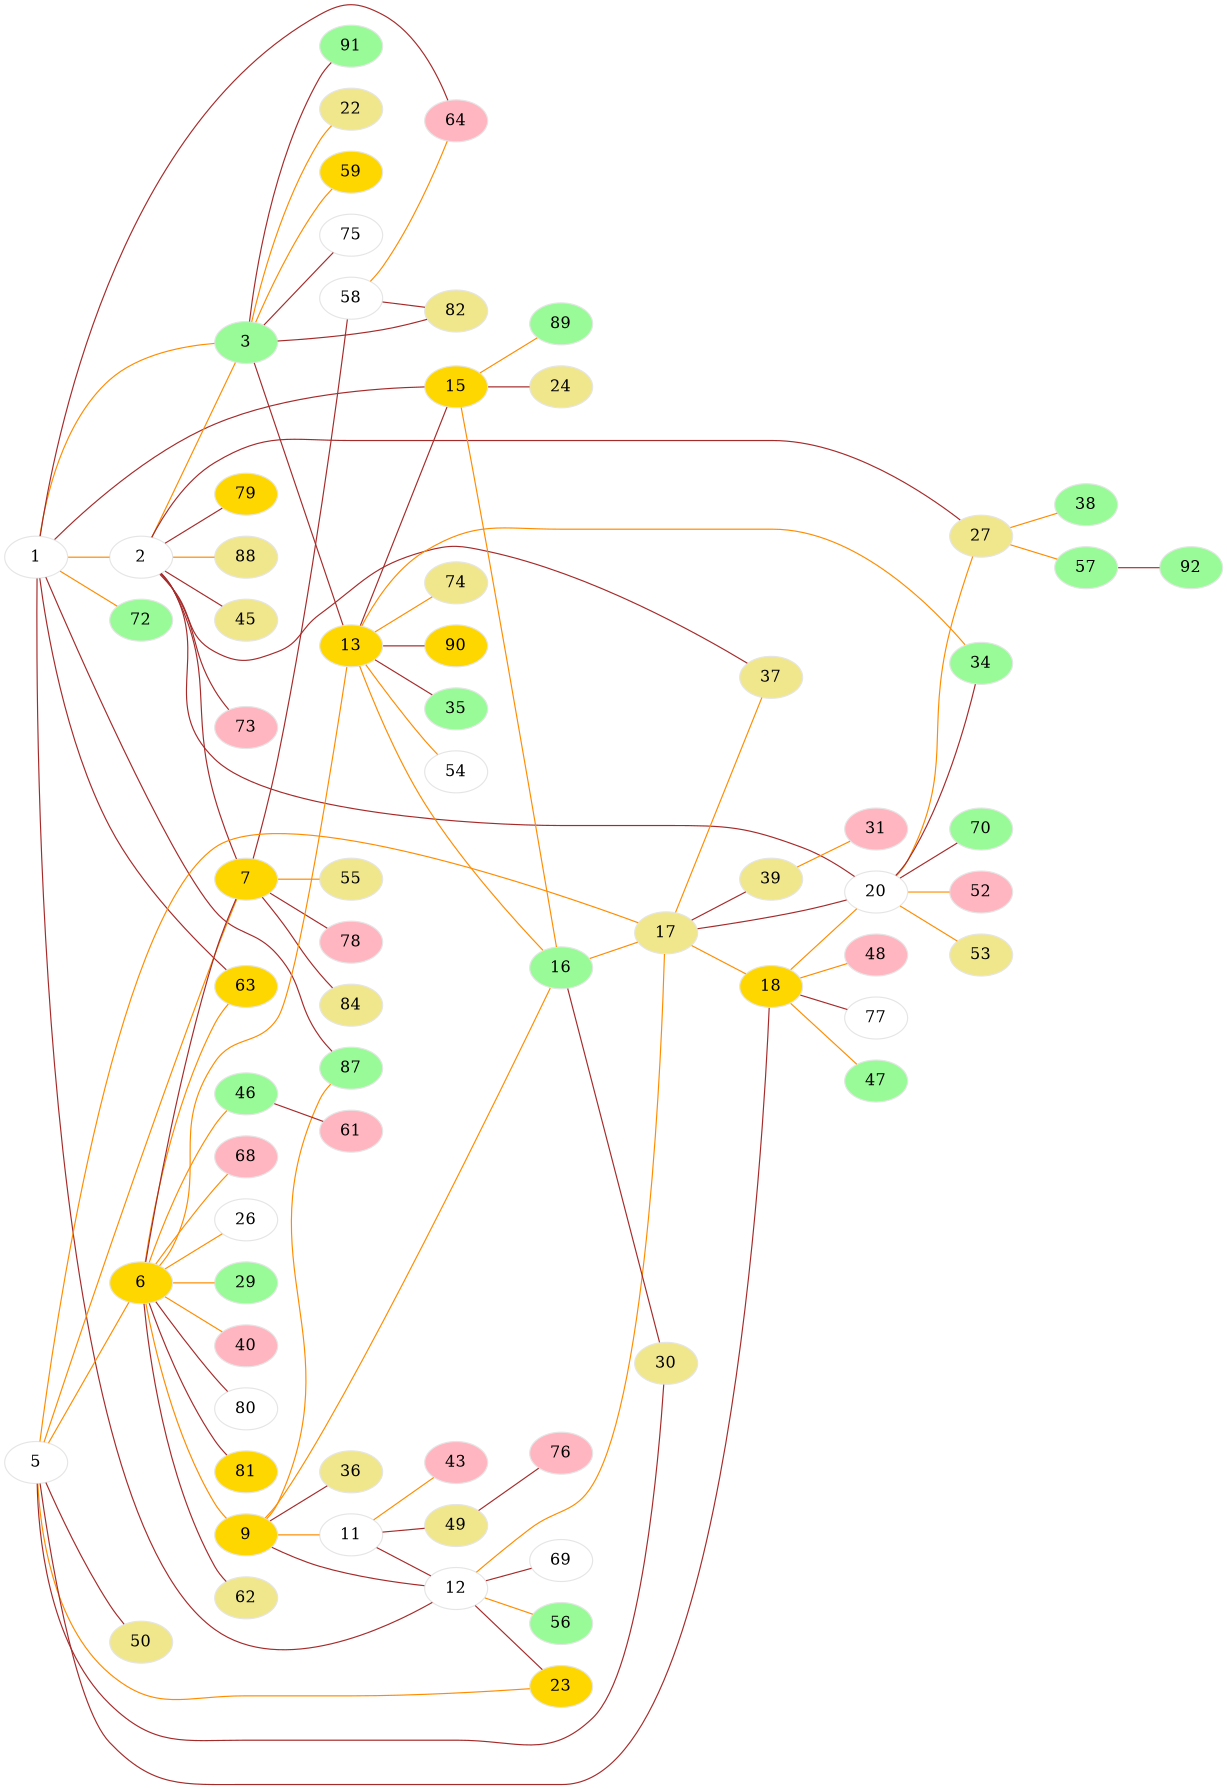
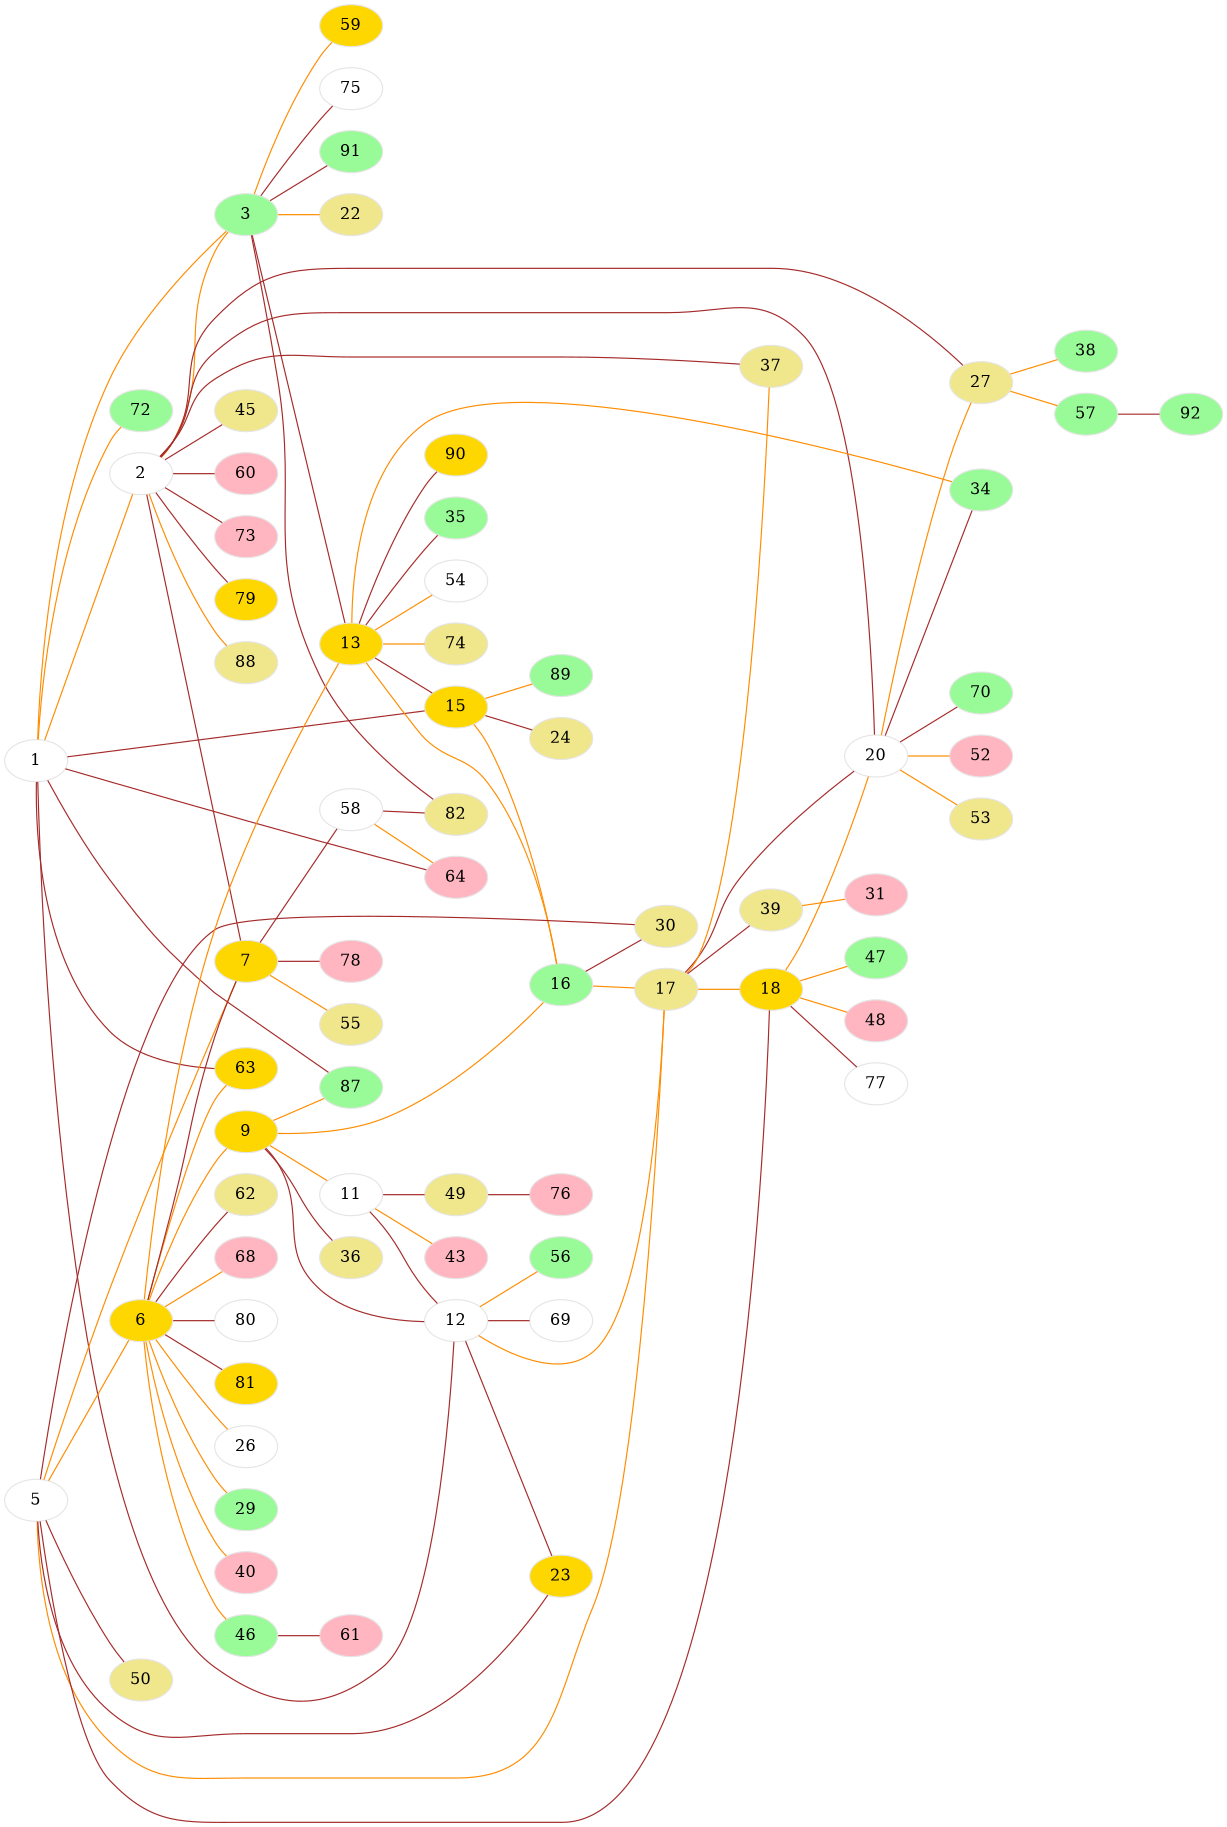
none -> (246, 474)
(351, 1005) -> none
(212, 1697) -> (248, 1734)
